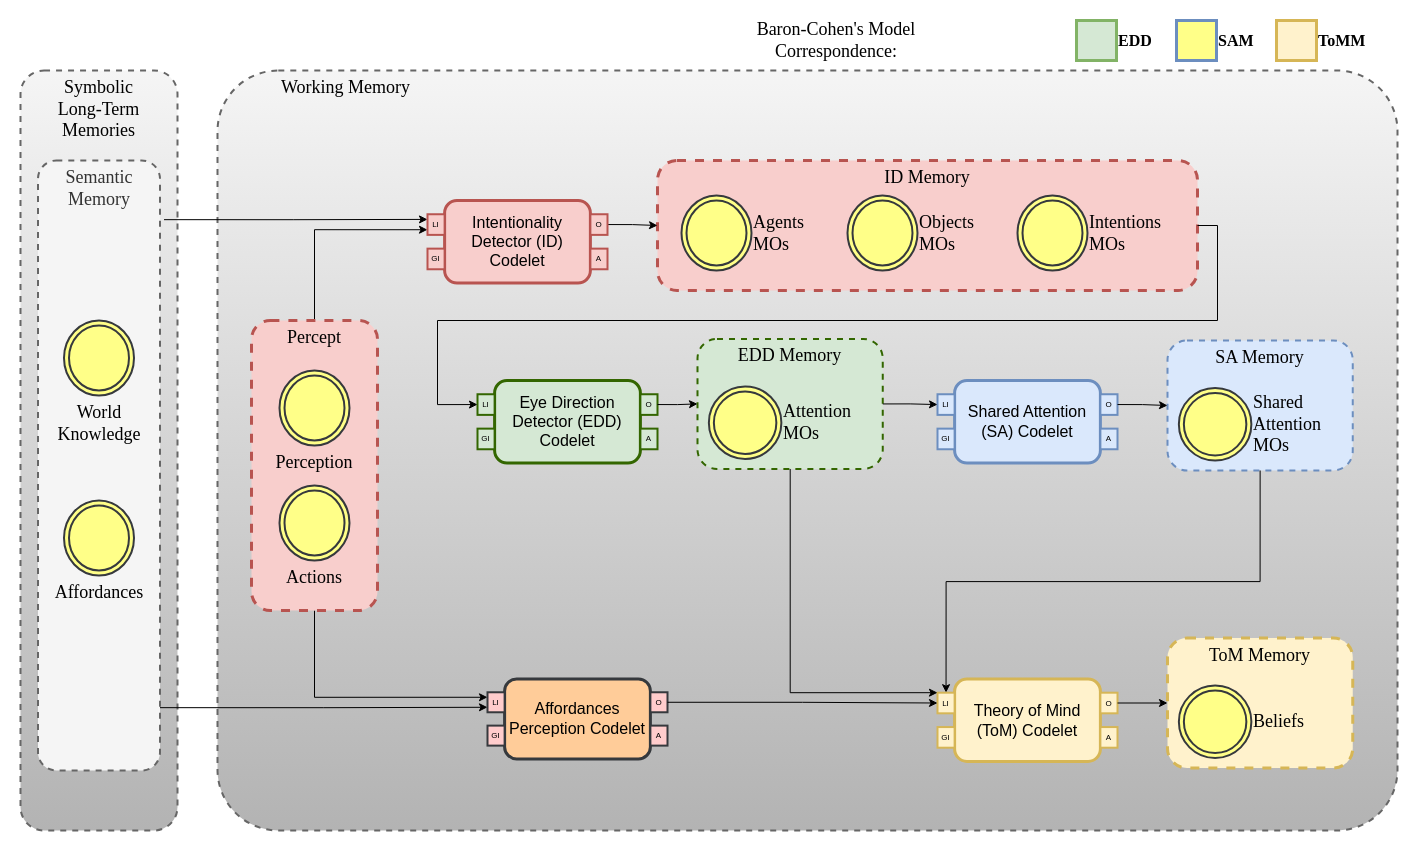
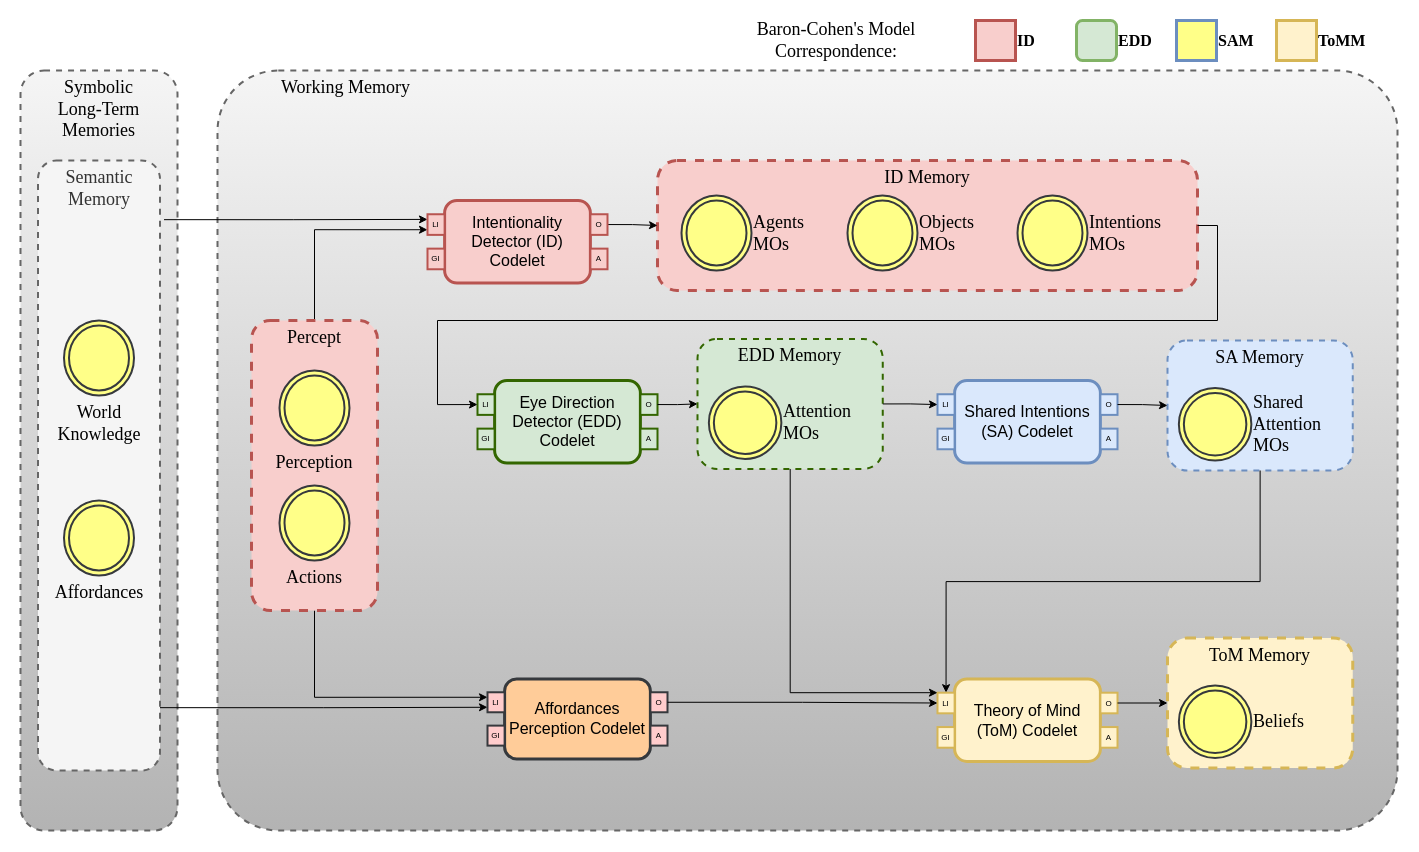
none -> (996, 41)
(1097, 41) -> (1097, 41)
(1028, 422) -> (1028, 422)
